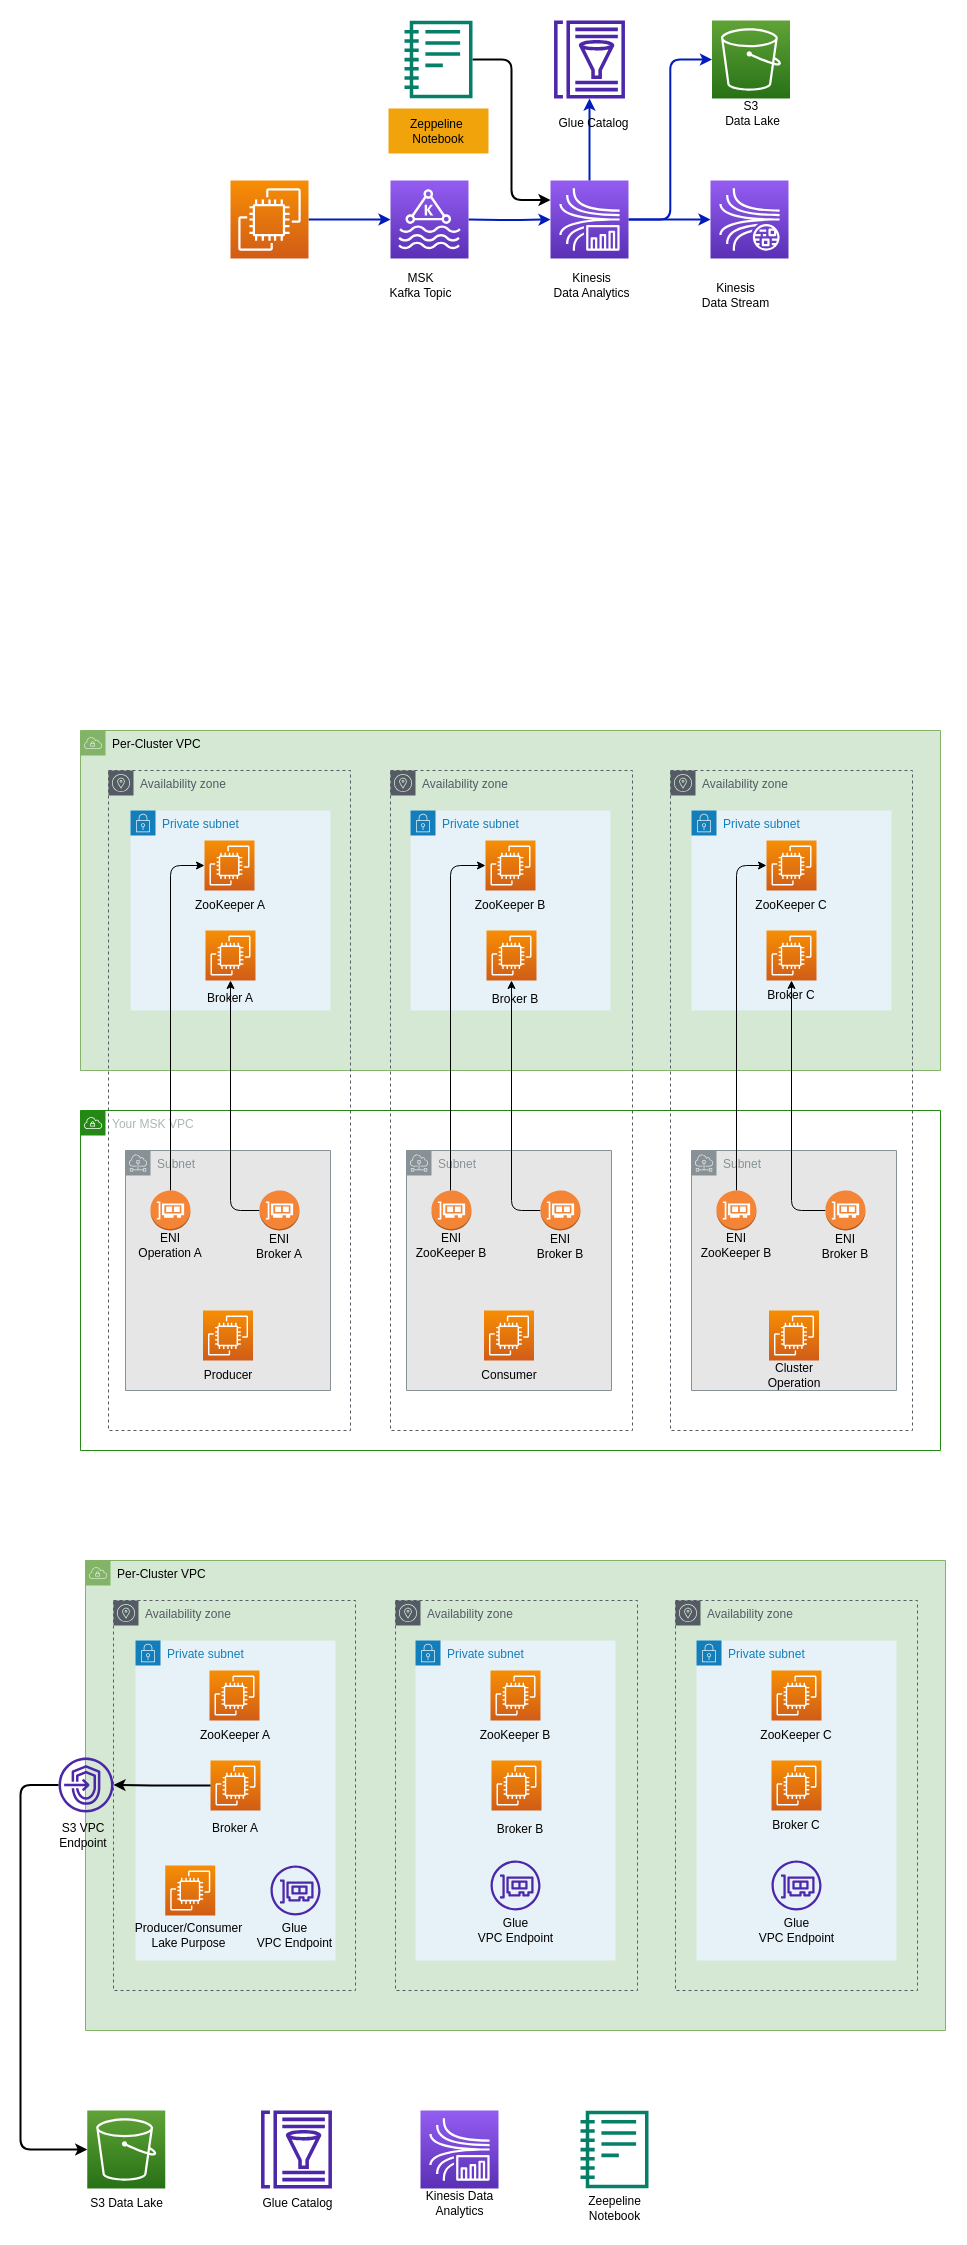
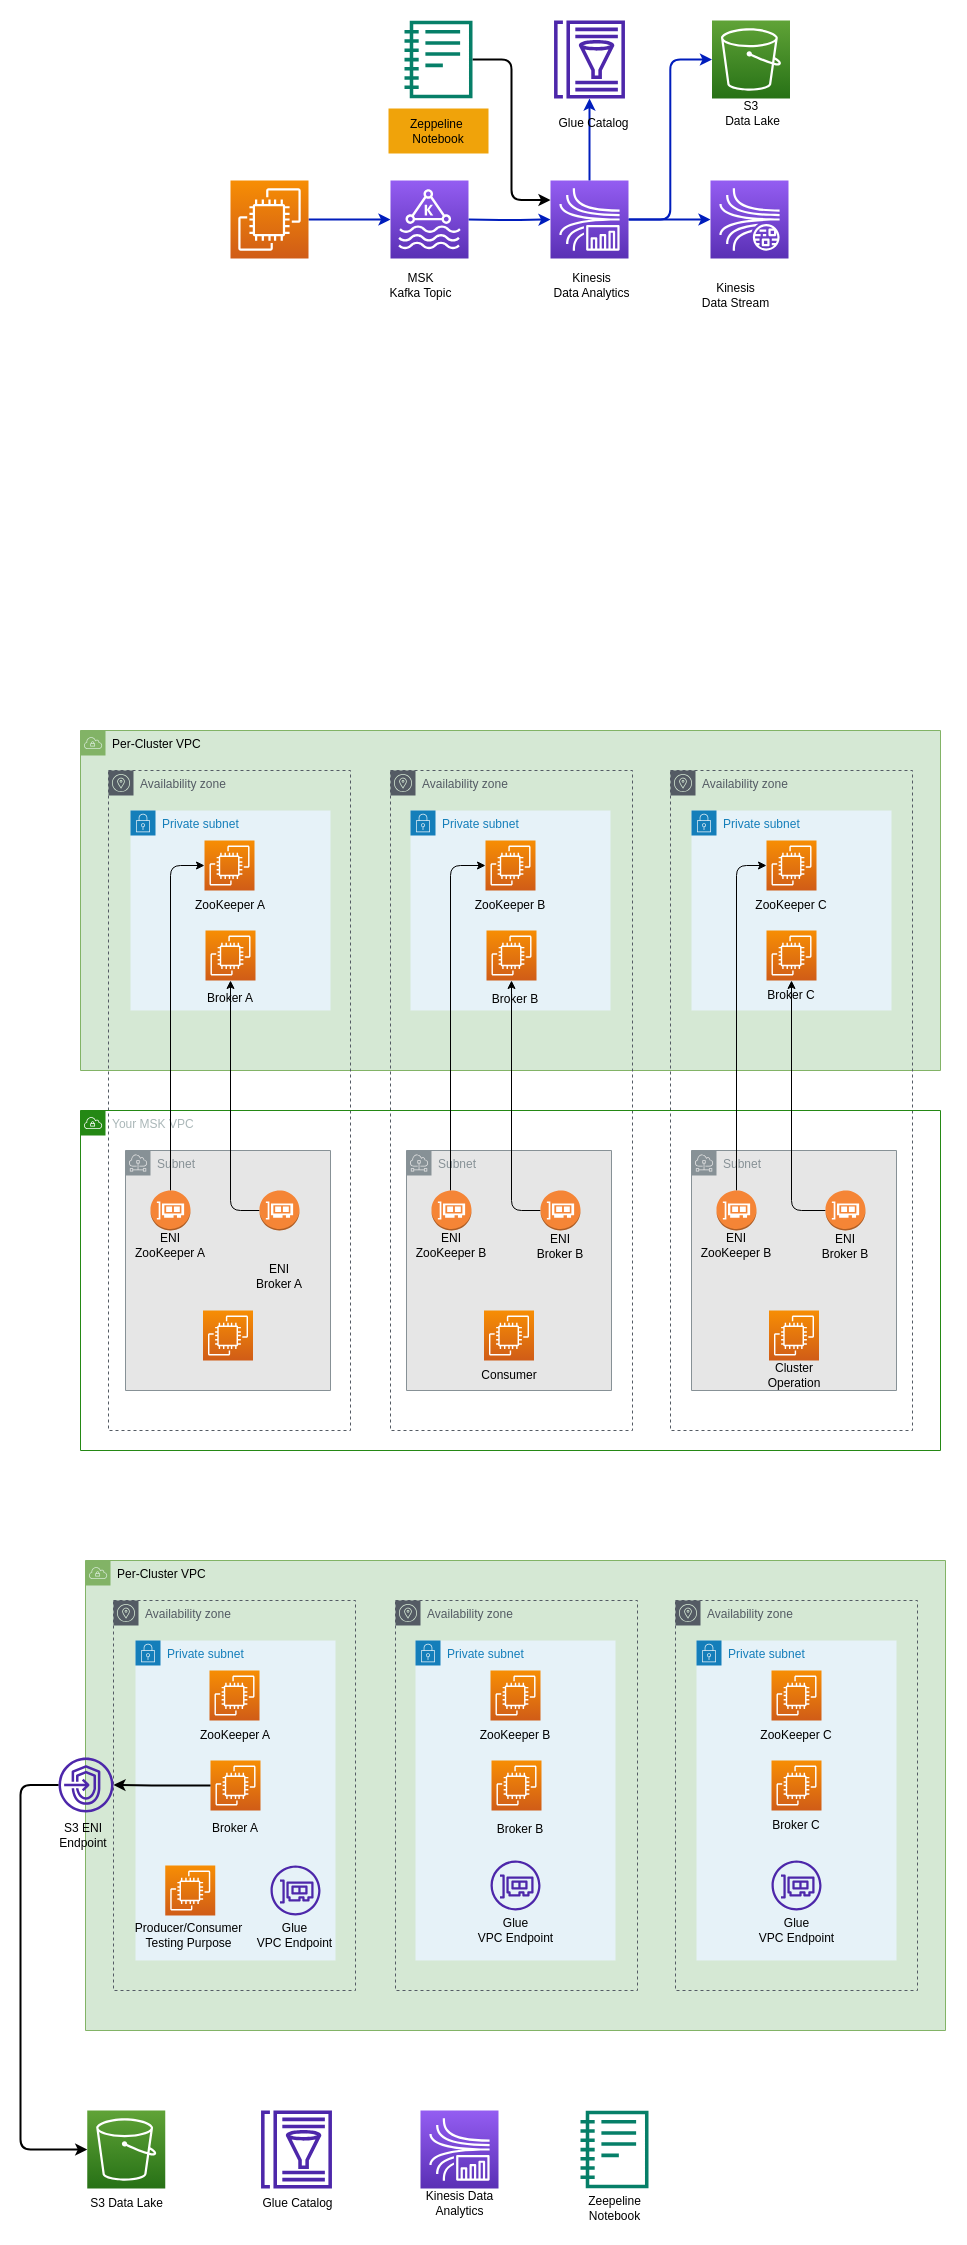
(171, 1246) -> (171, 1246)
(280, 1247) -> (280, 1277)
(228, 1376) -> none
(84, 1836) -> (84, 1836)
(189, 1936) -> (189, 1936)
